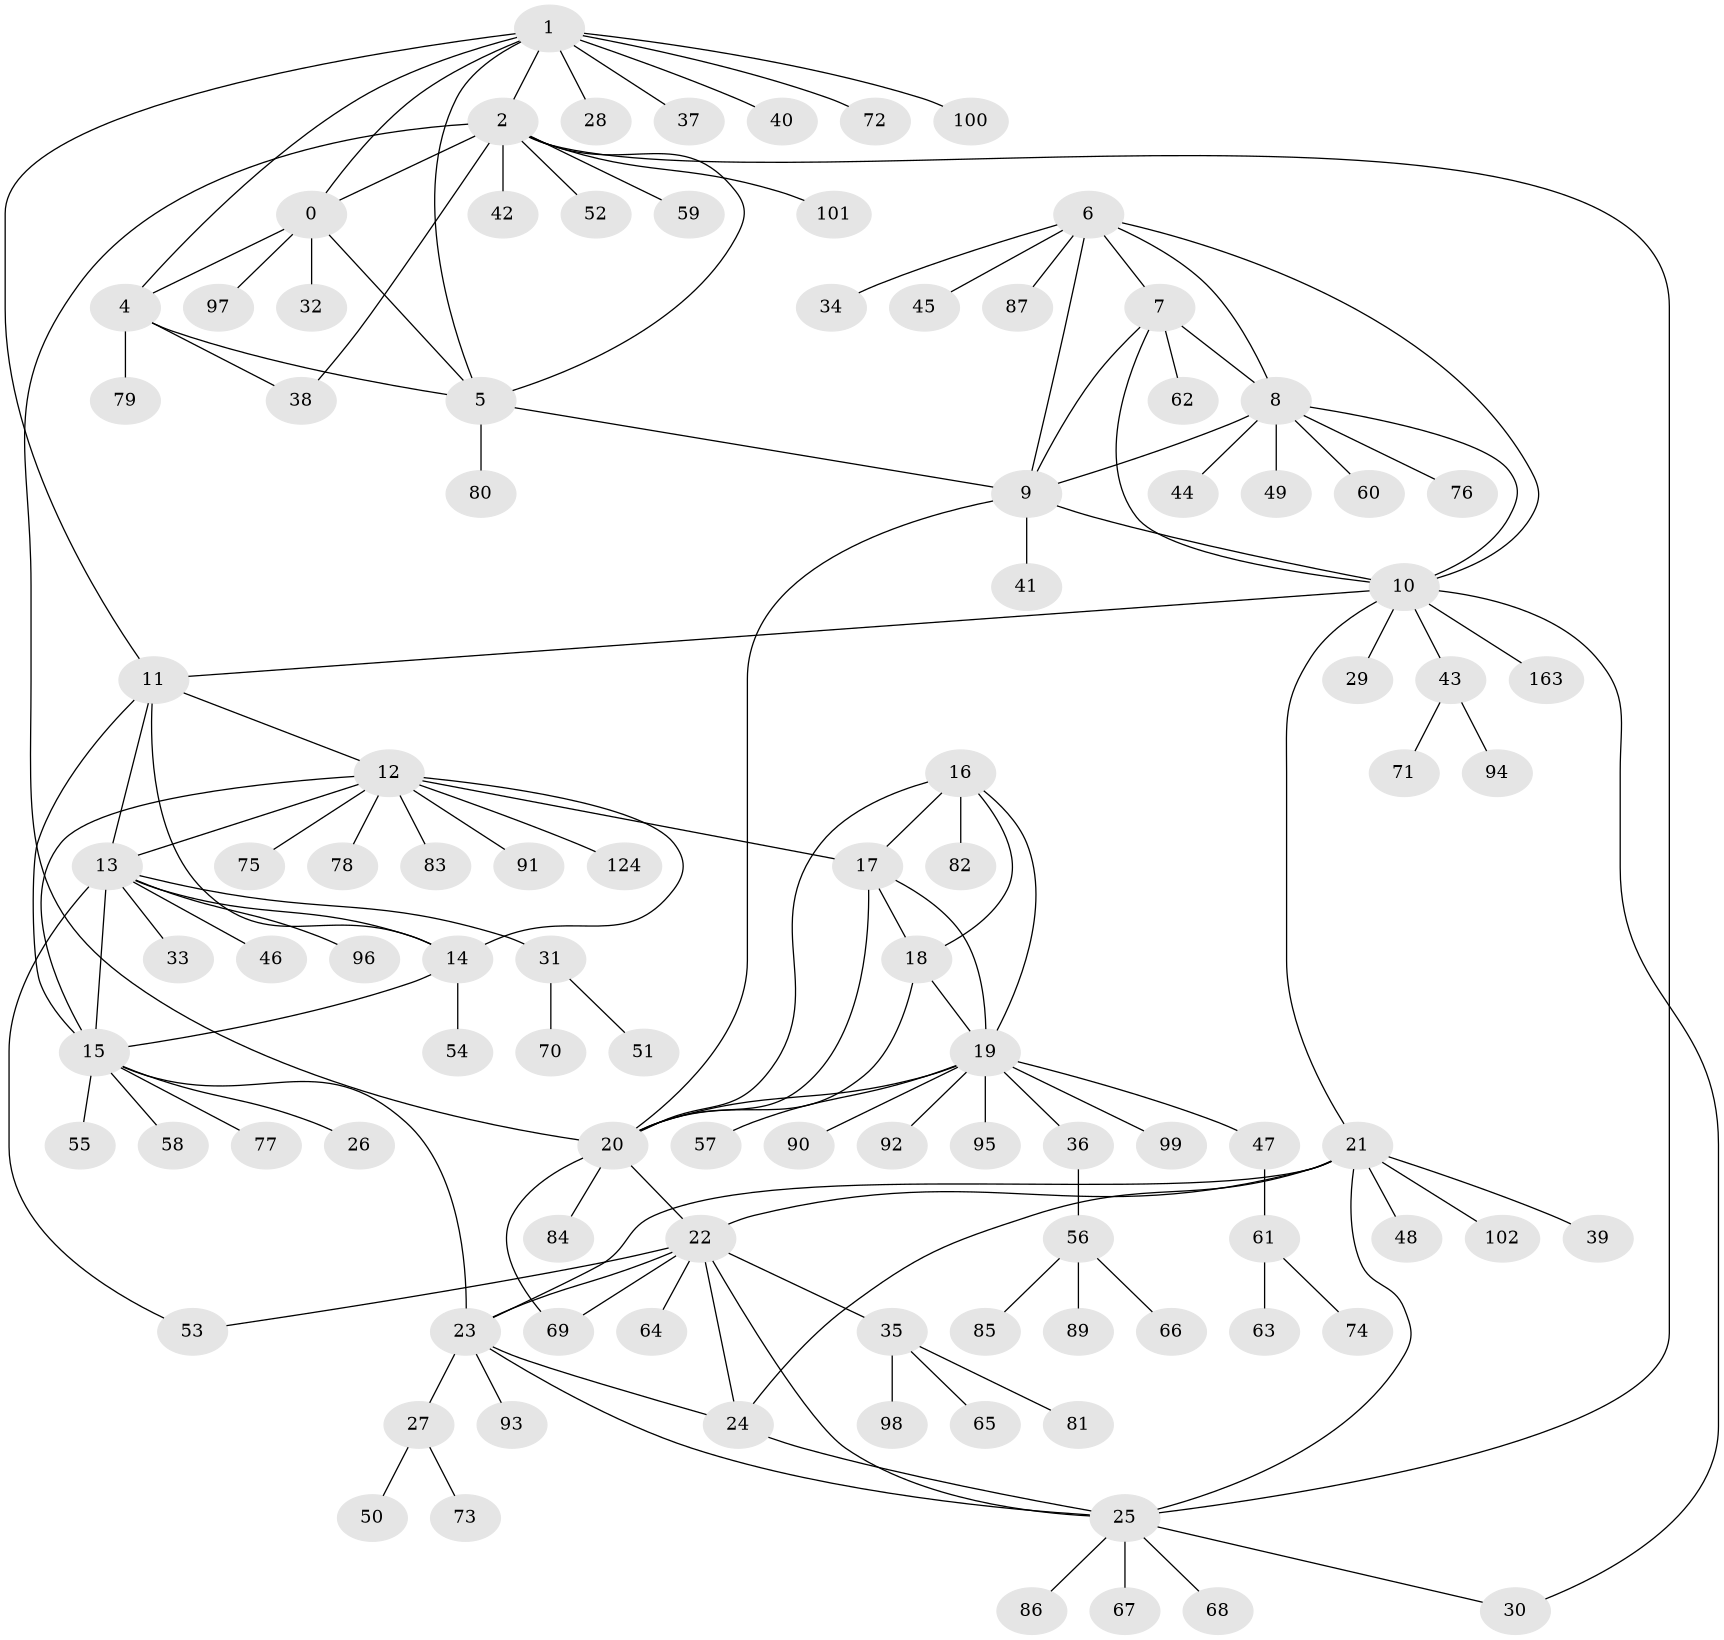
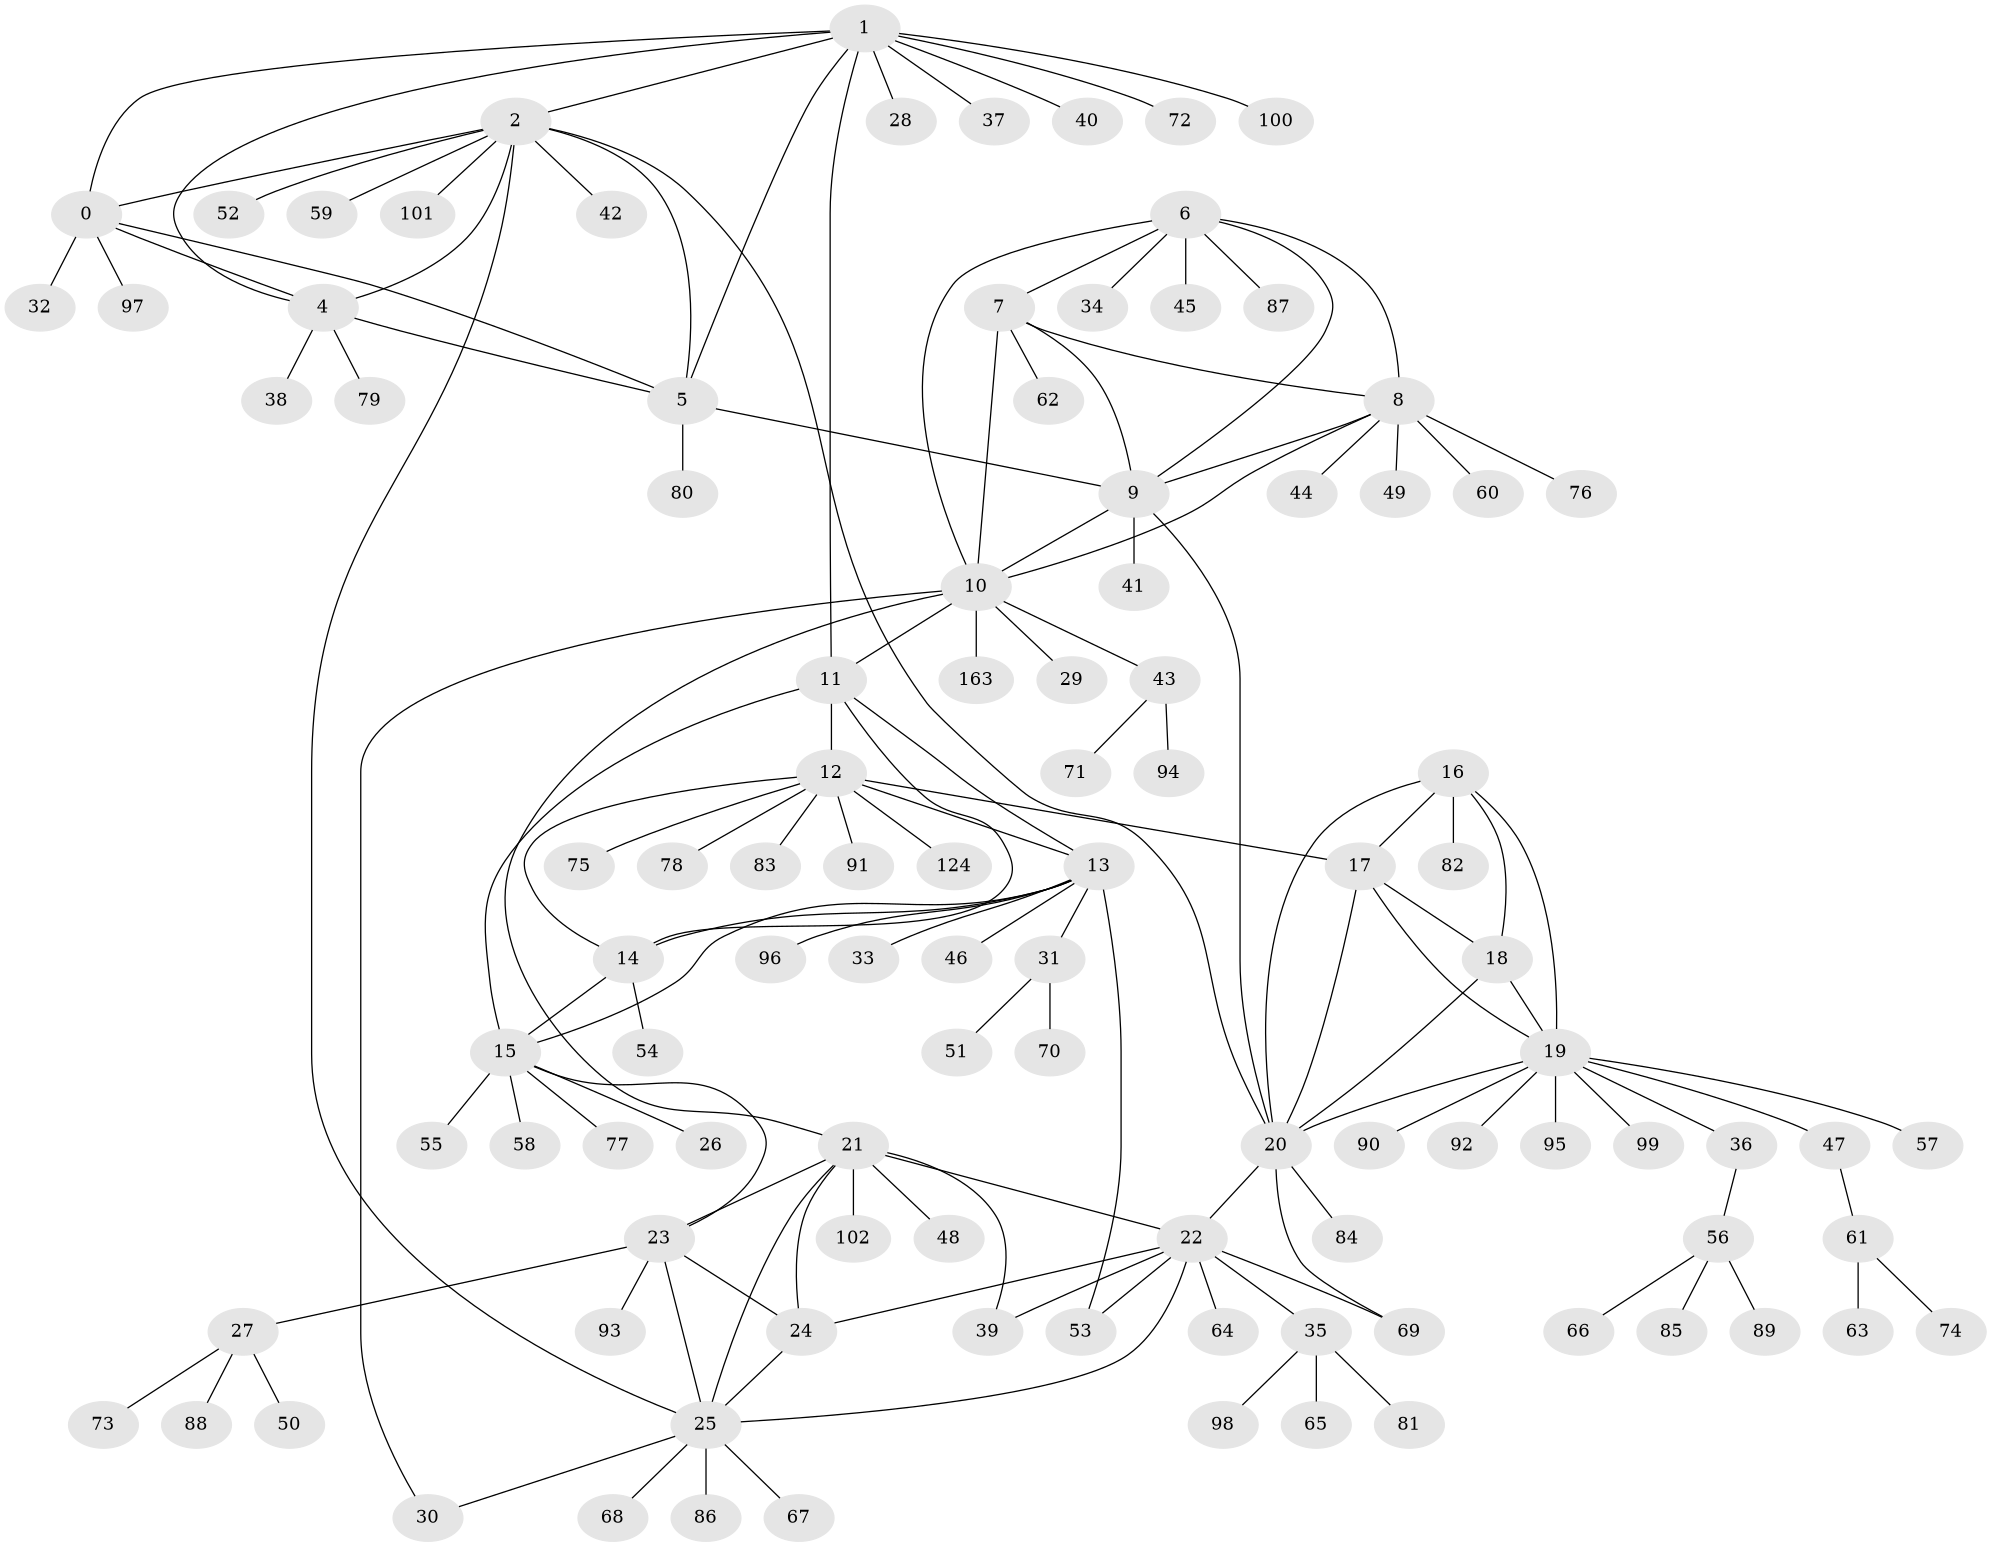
(406, 264) -> (458, 246)
(106, 817) -> none
(582, 1284) -> (1086, 1286)
none -> (197, 1425)
